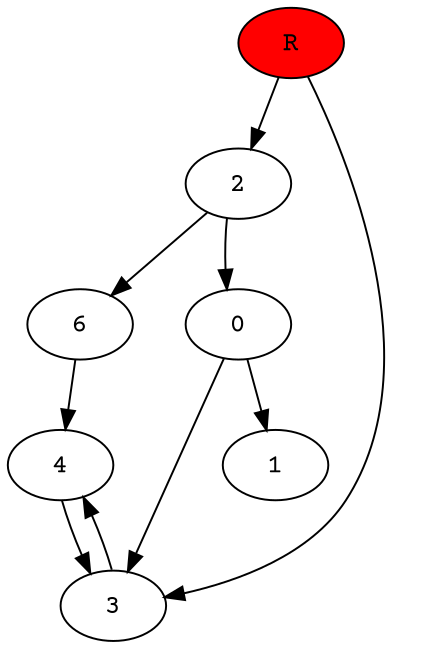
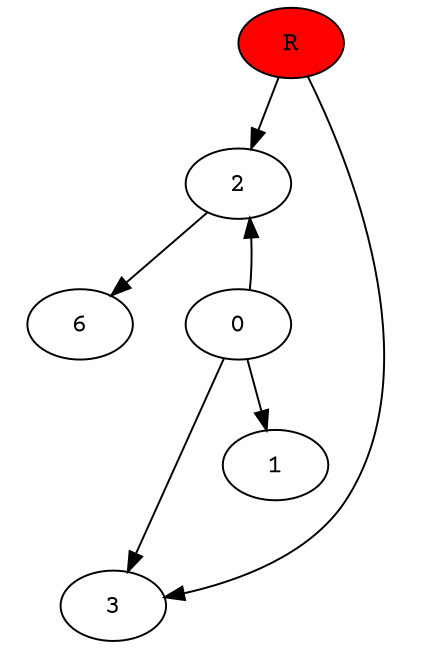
(225, 244) -> (251, 264)
(61, 465) -> none
